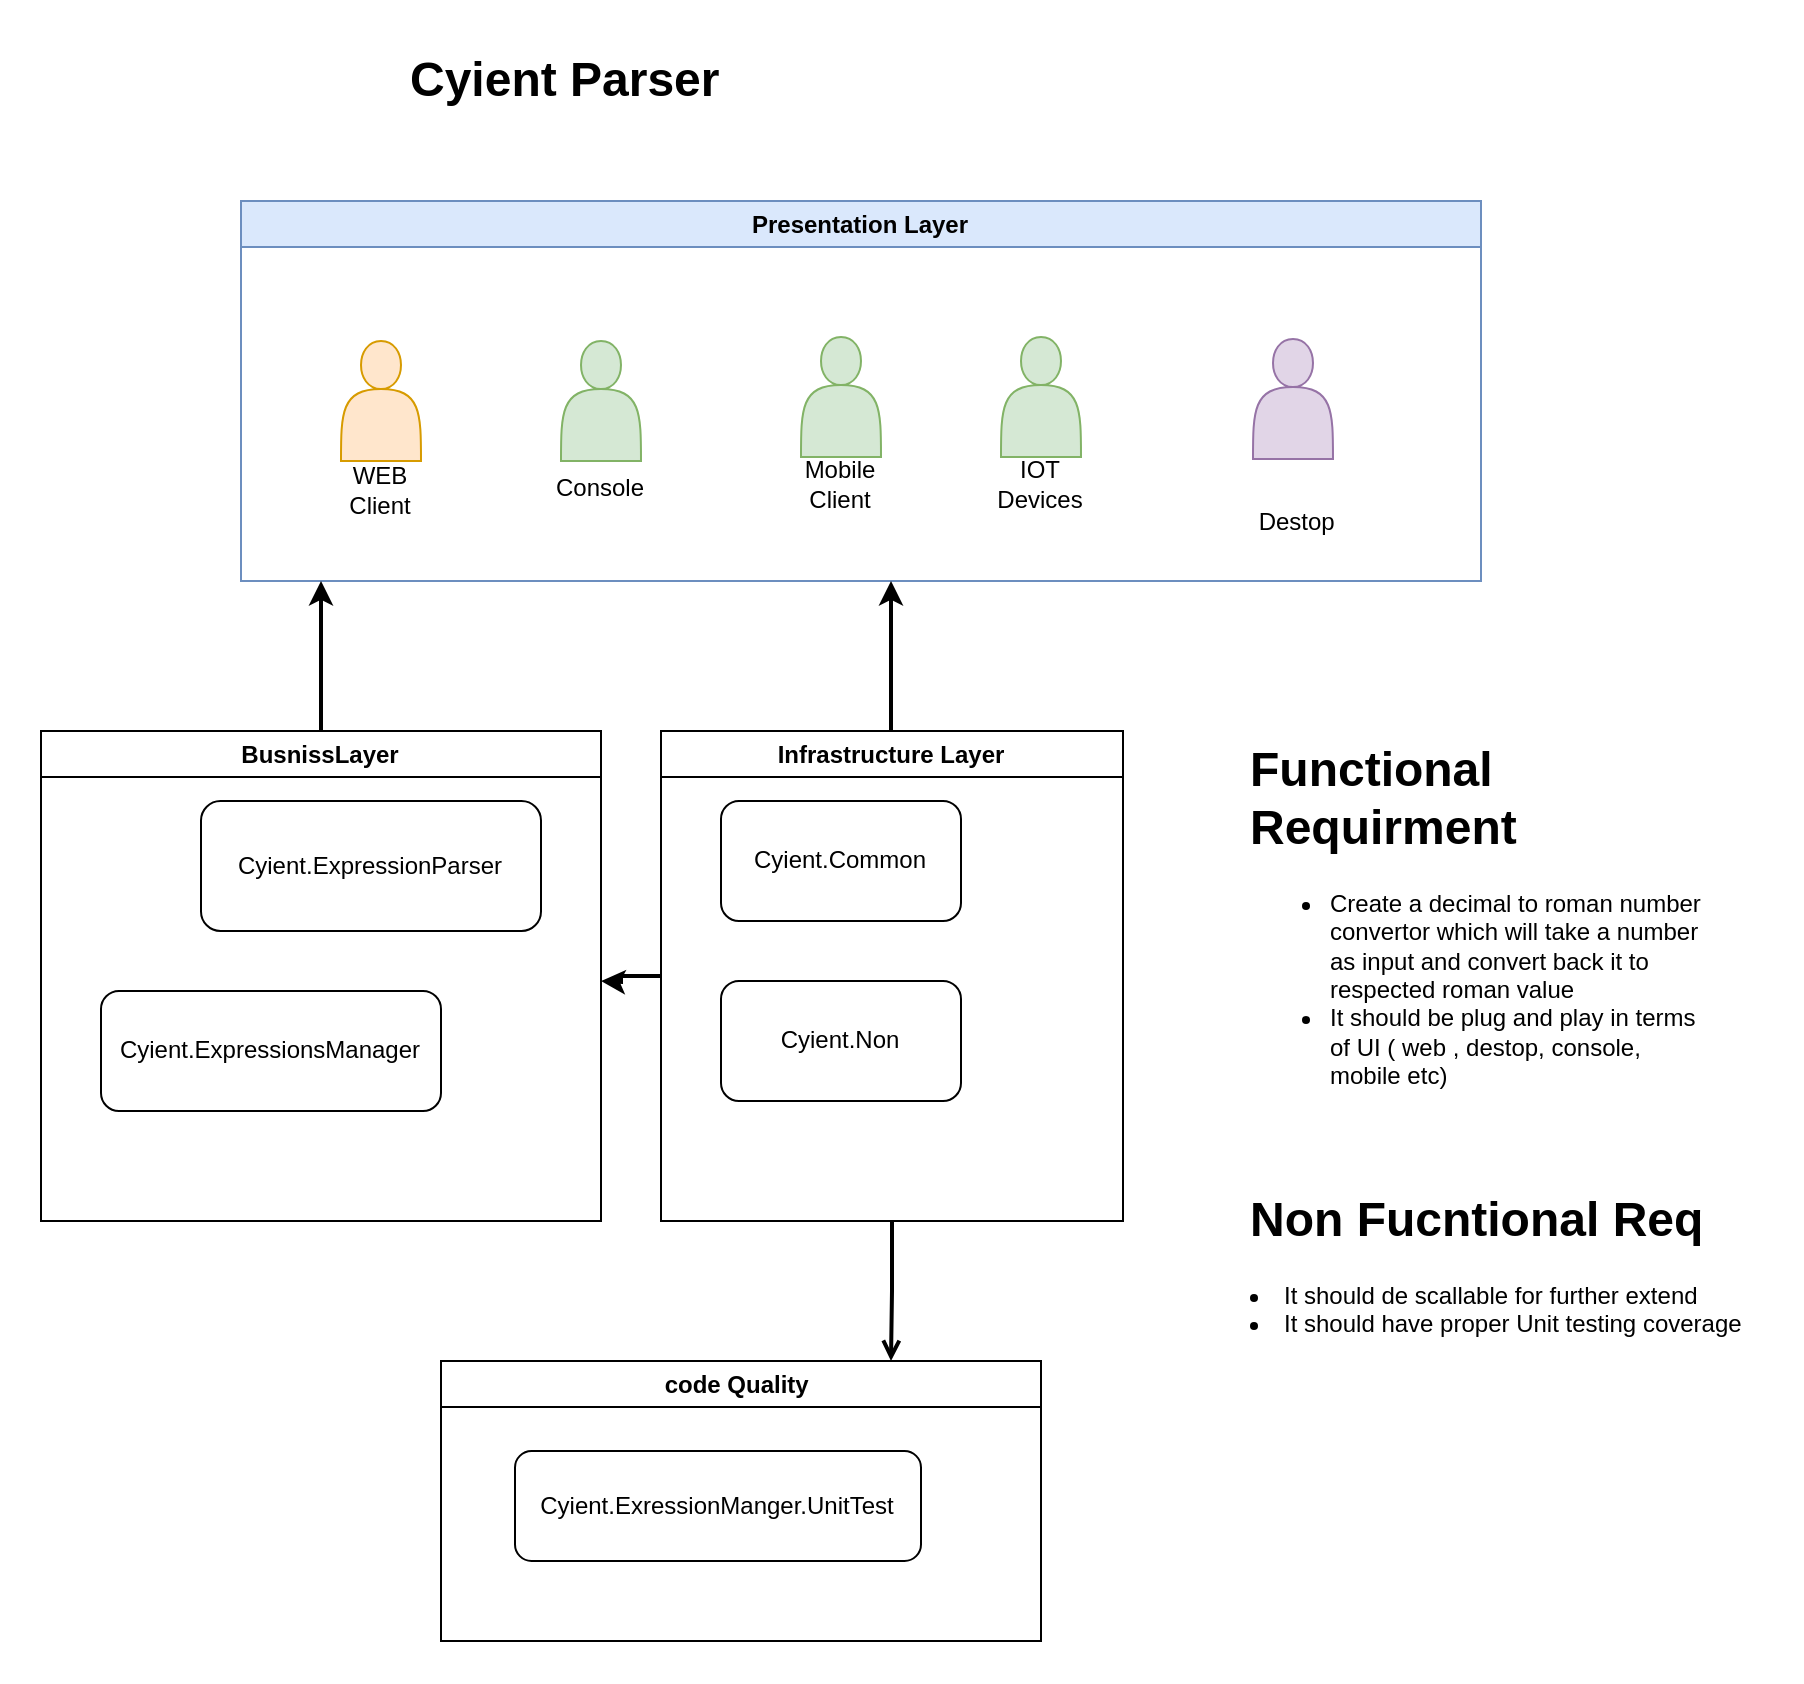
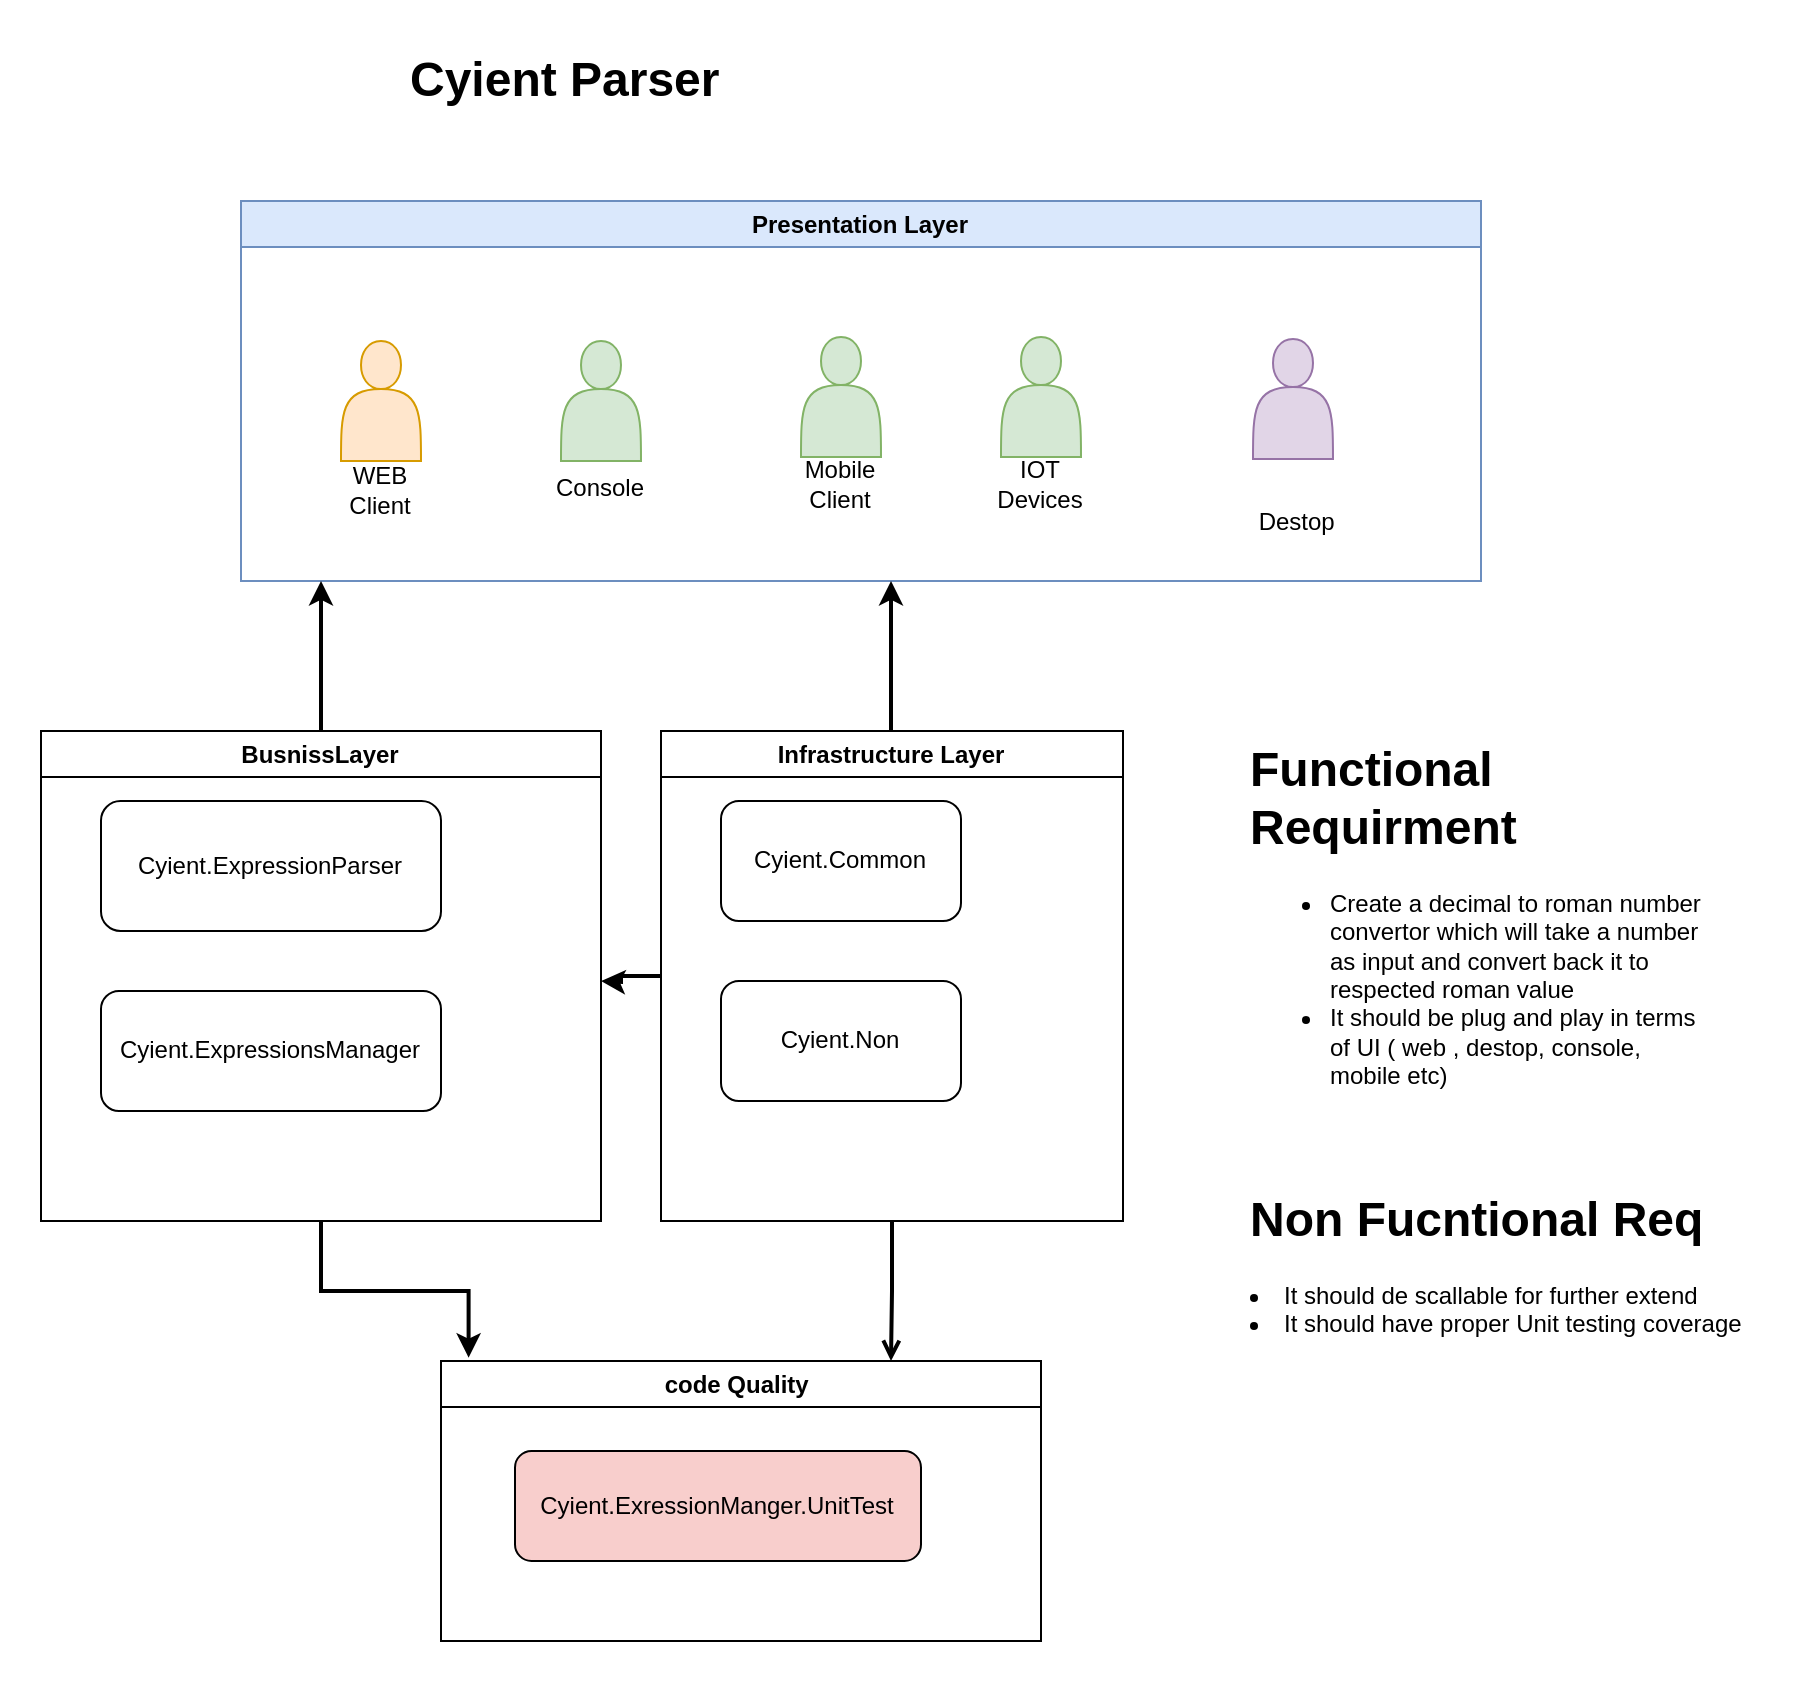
(371, 866) -> (271, 866)
none -> (386, 1291)
(718, 1506) -> (718, 1506)
